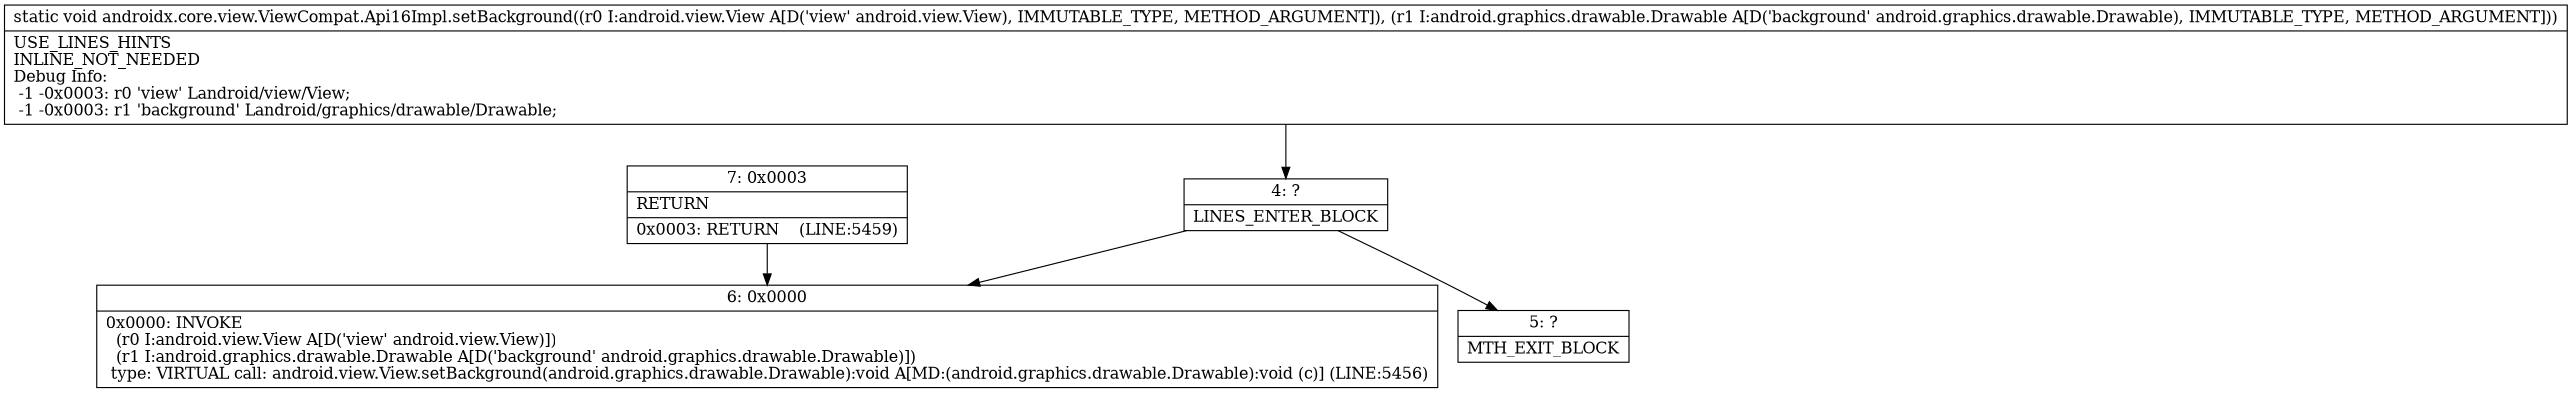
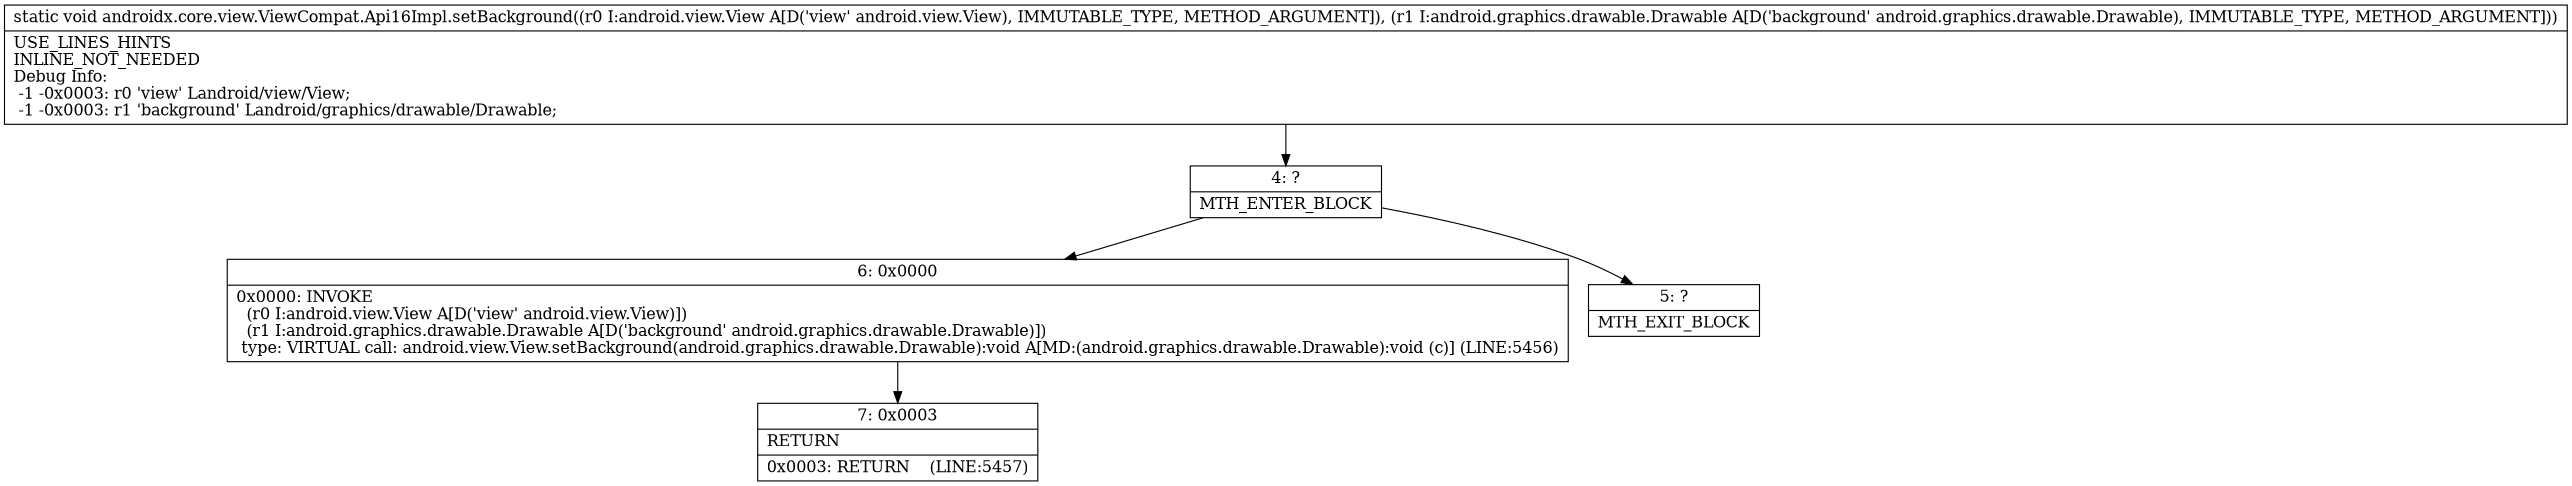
(1286, 217) -> (1286, 204)
(767, 230) -> (898, 467)
(767, 259) -> (898, 377)
